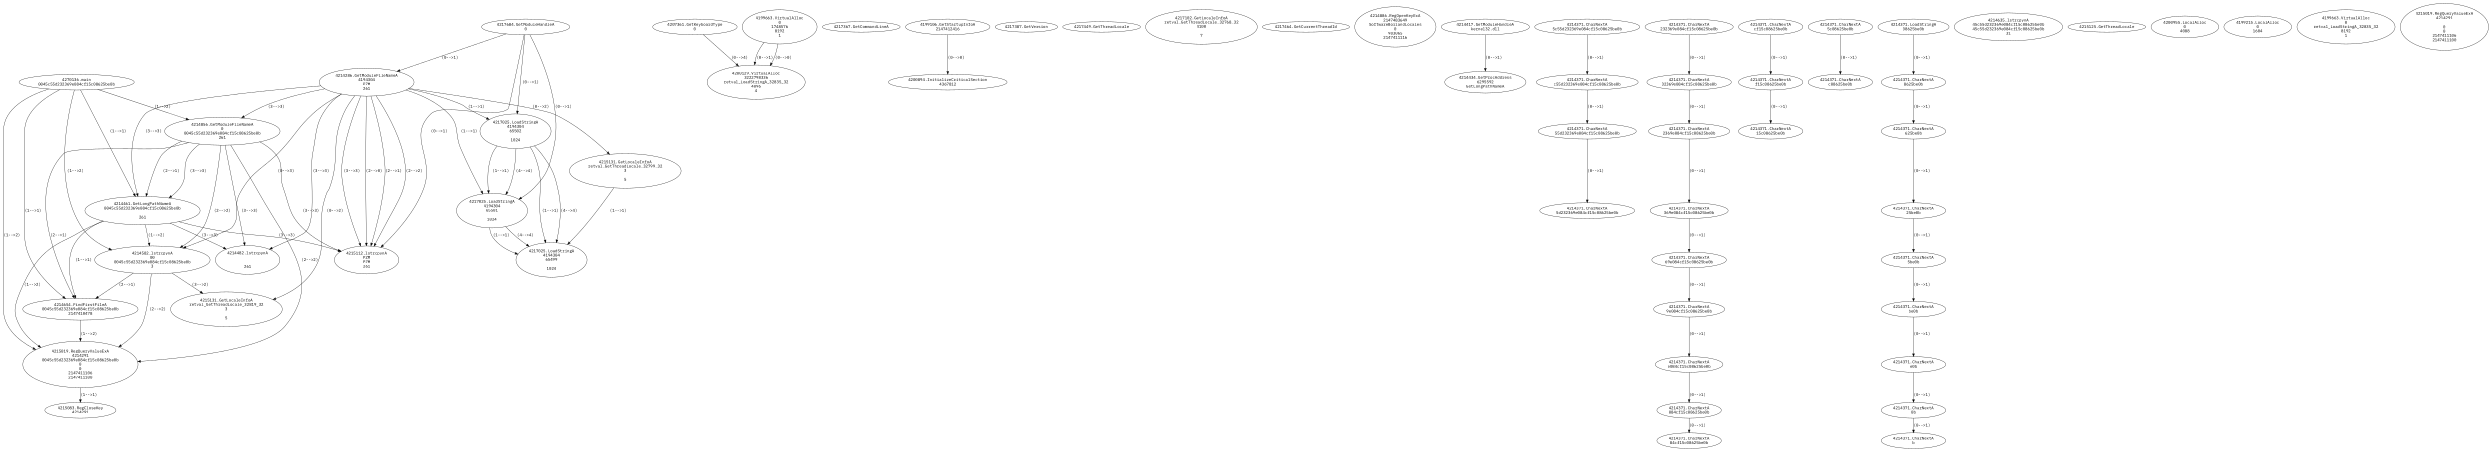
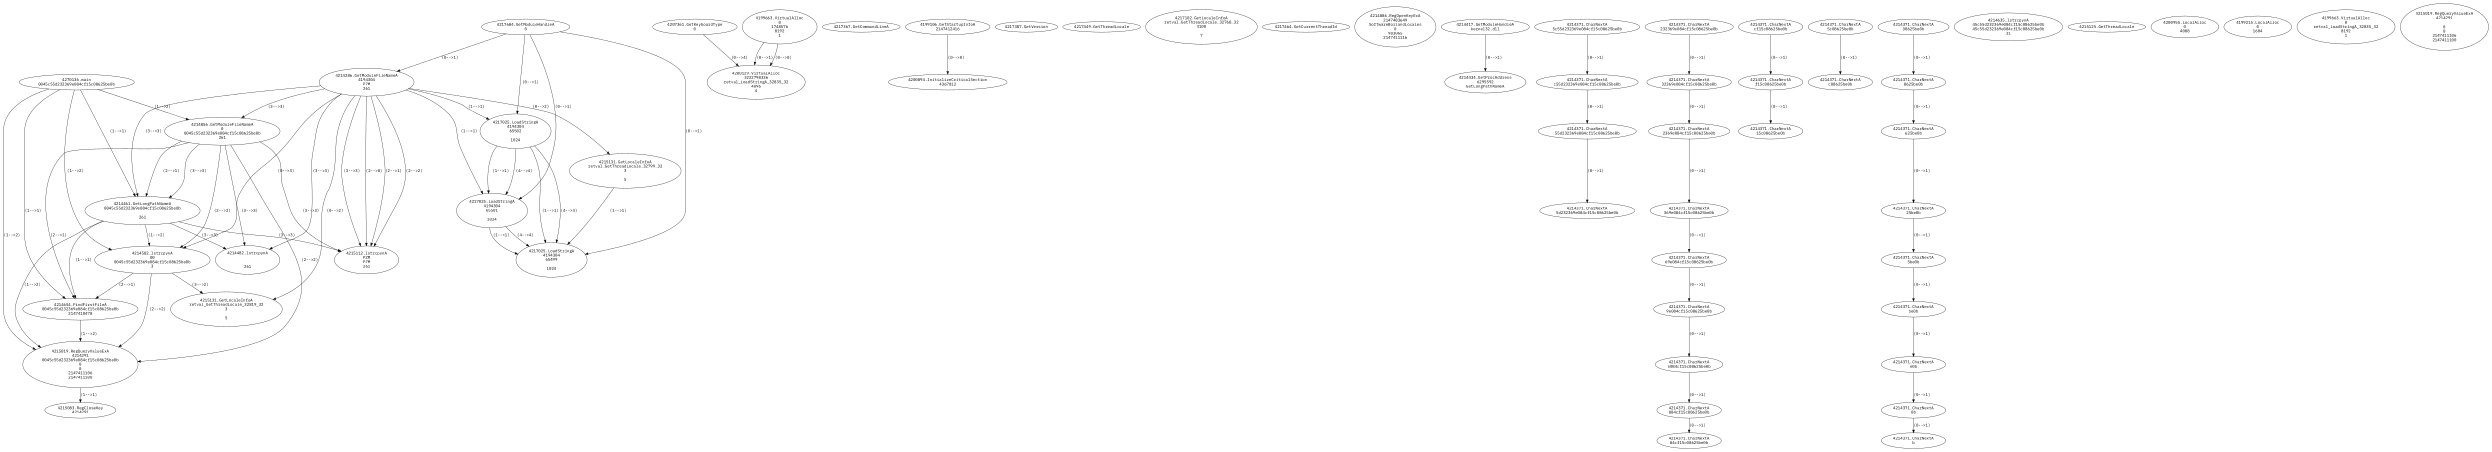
(1914, 27) -> (1914, 27)
(434, 113) -> (685, 131)
